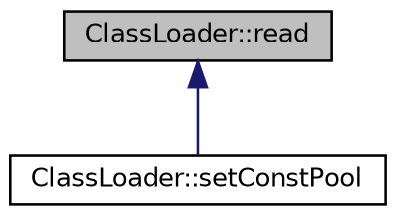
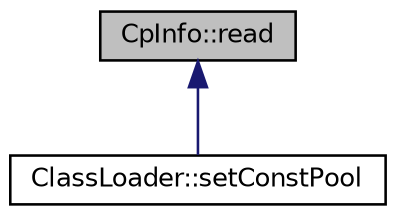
(198, 36) -> (198, 36)
